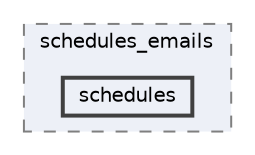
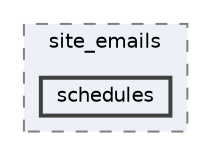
(128, 43) -> (106, 43)
